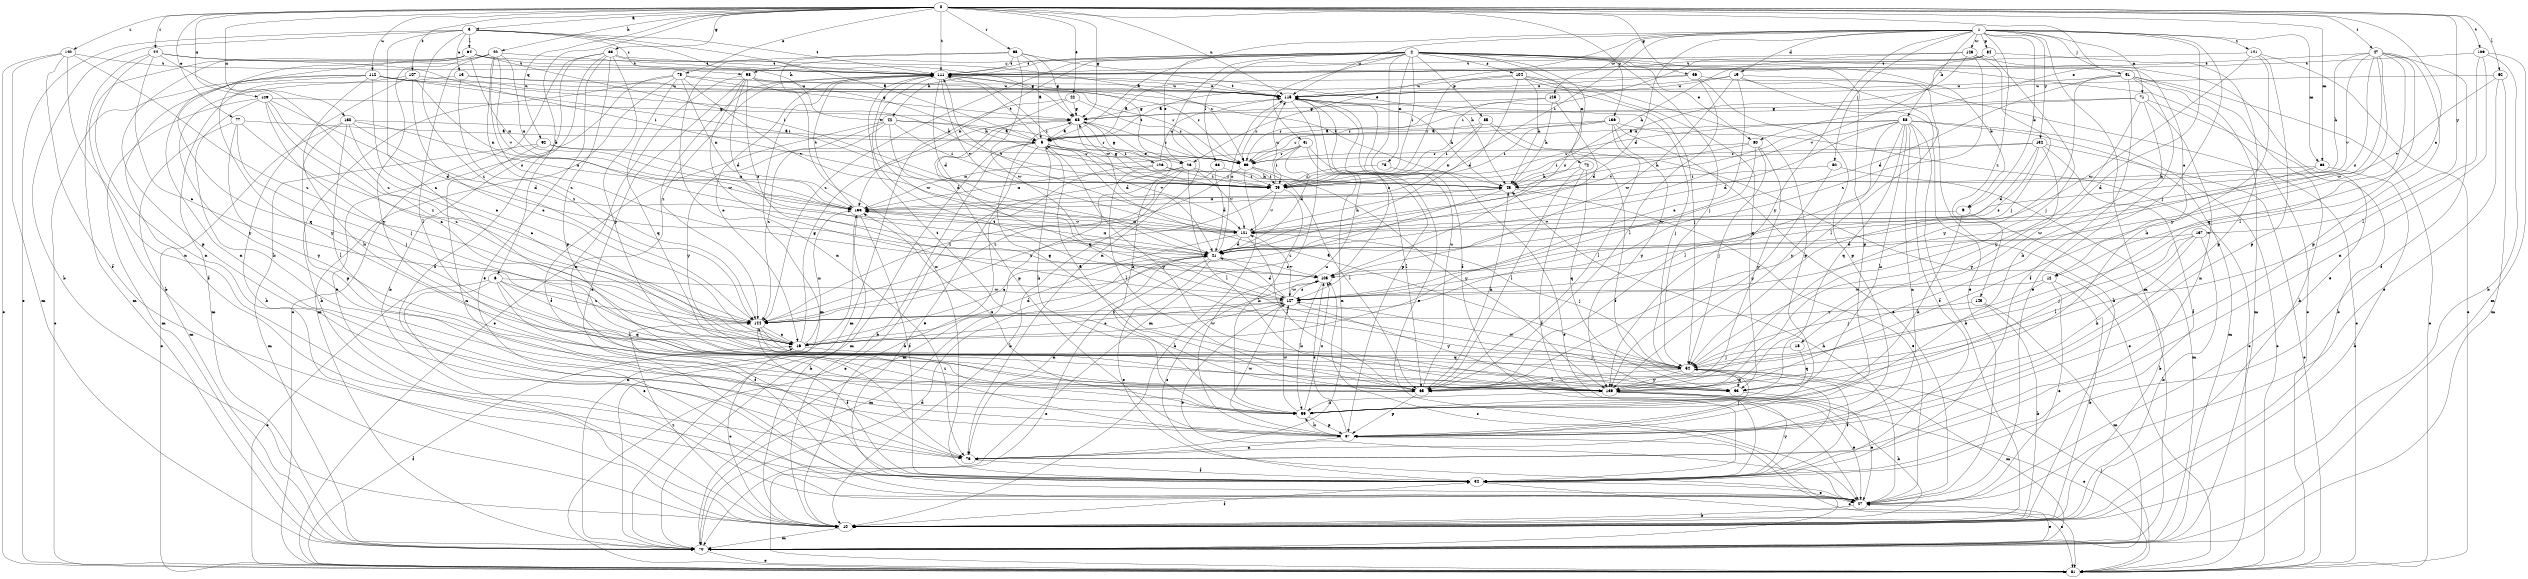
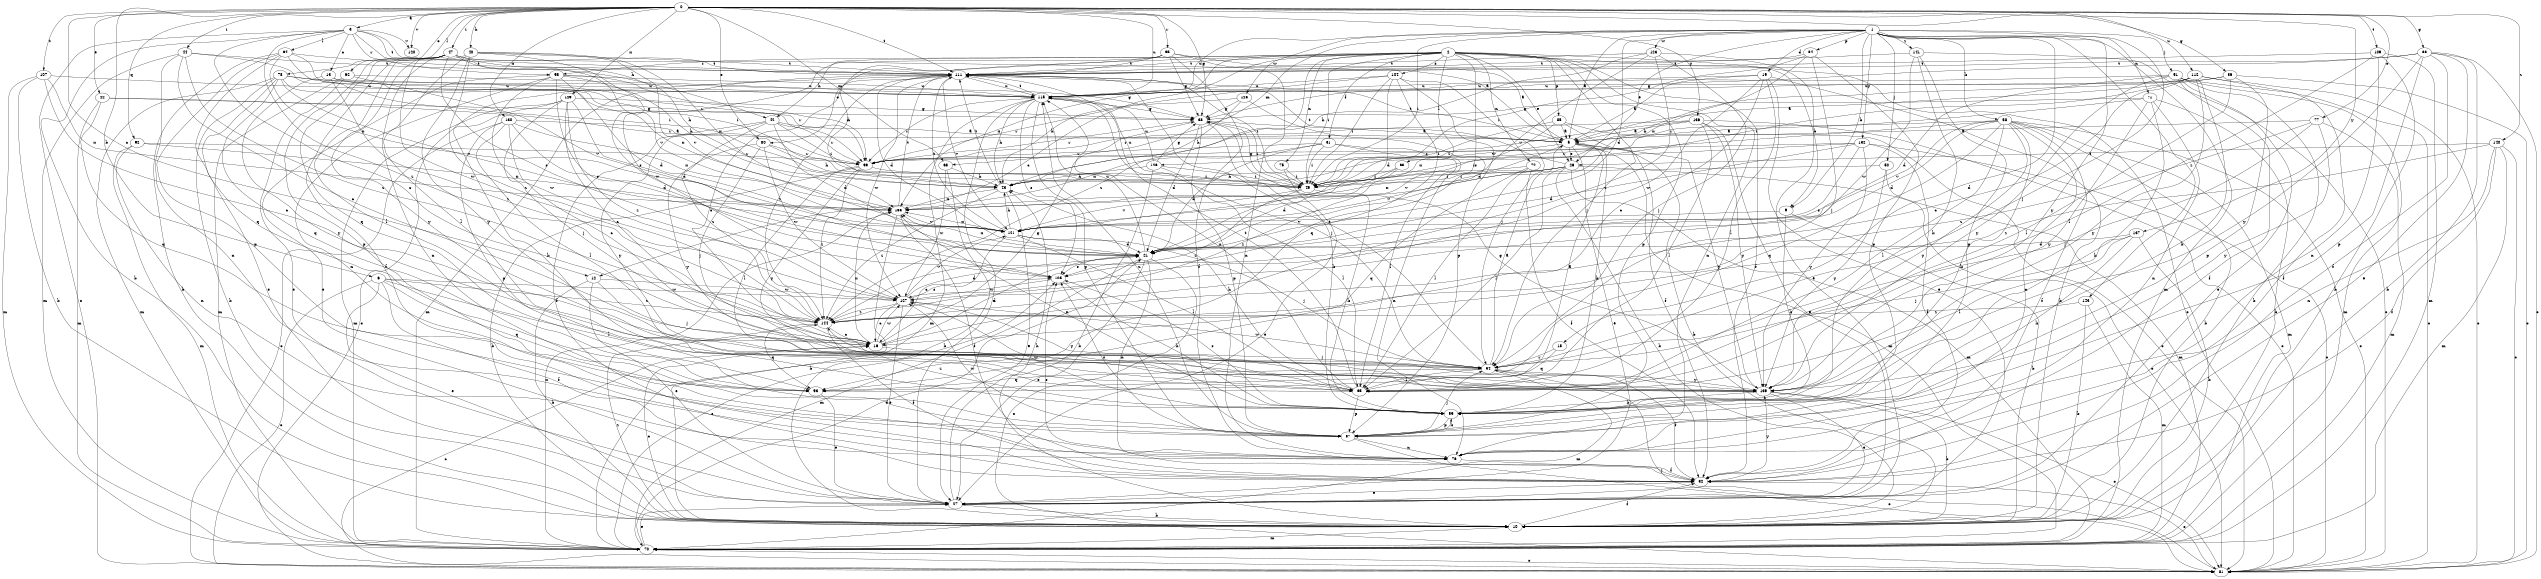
none -> (412, 52)
(503, 70) -> (2035, 154)
(936, 267) -> (1199, 267)
(1726, 358) -> (1540, 358)
(413, 459) -> (445, 459)
